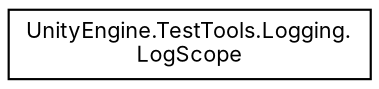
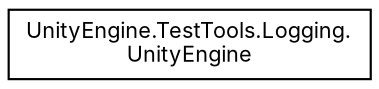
(190, 44) -> (190, 44)
